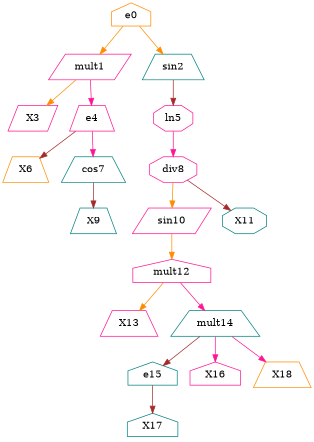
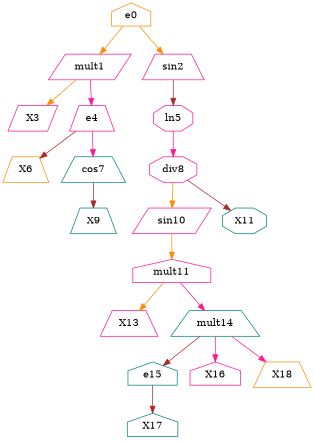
(173, 67) -> (173, 67)
(172, 272) -> (172, 272)
